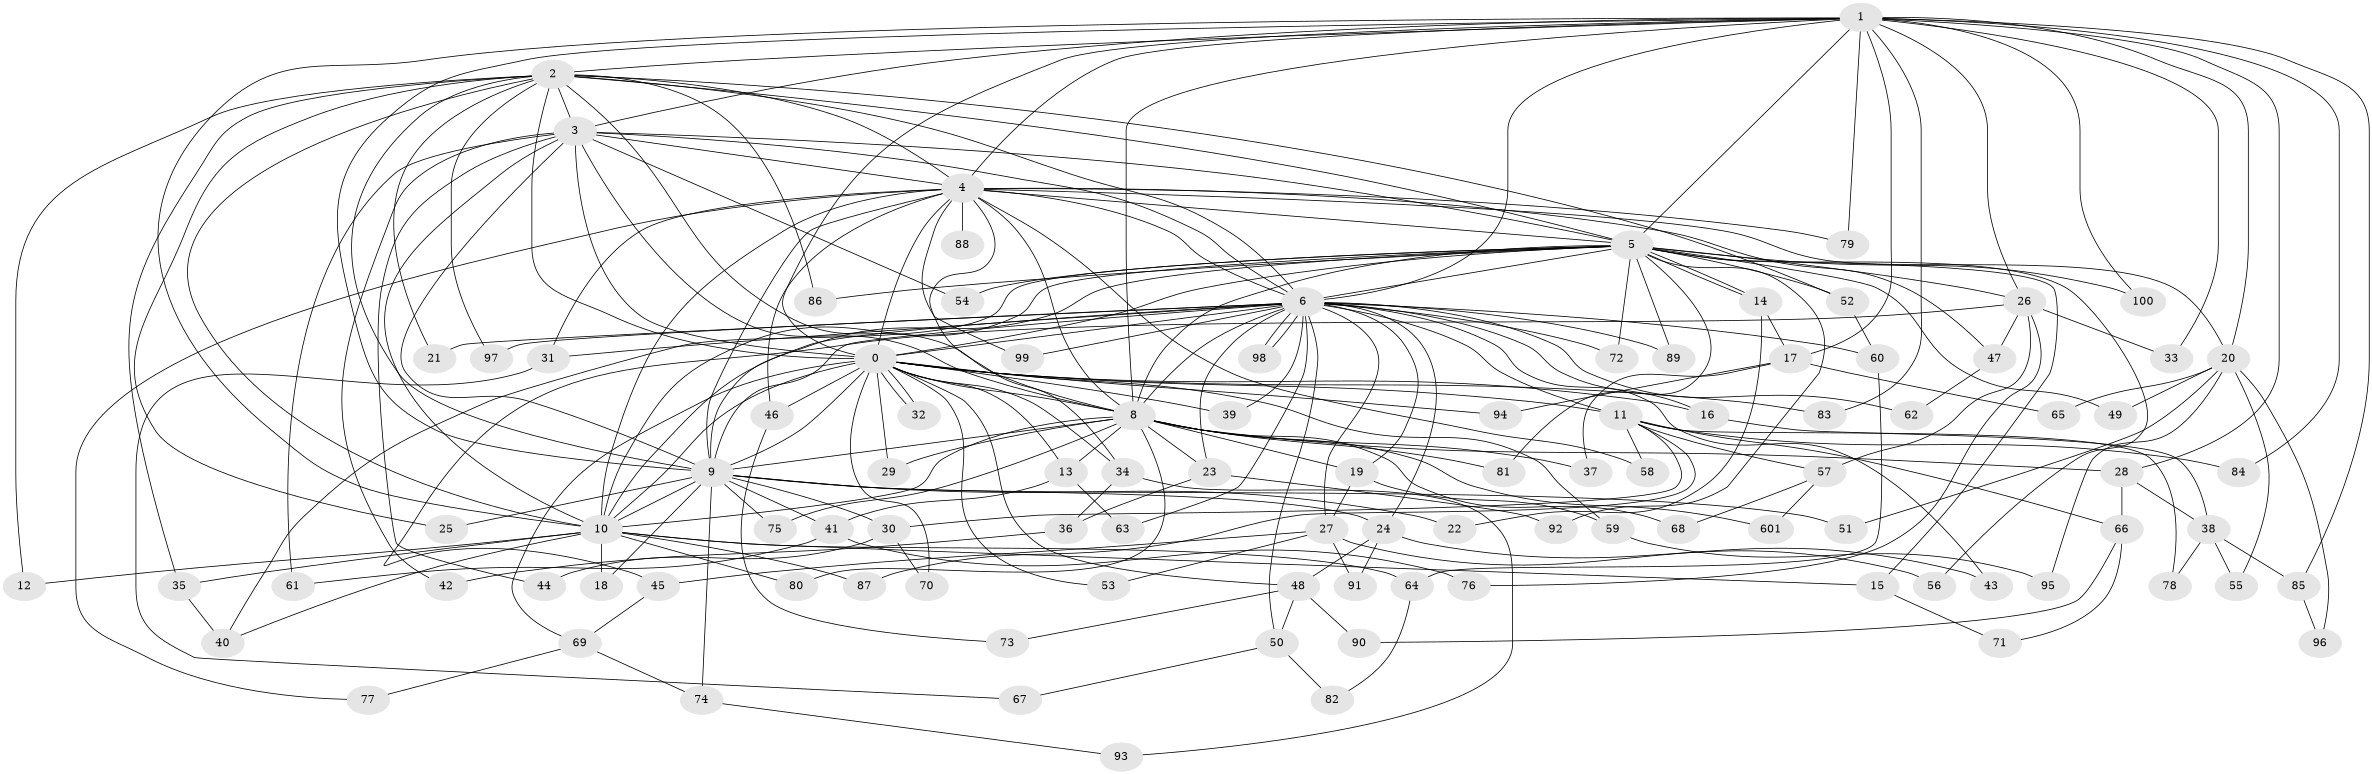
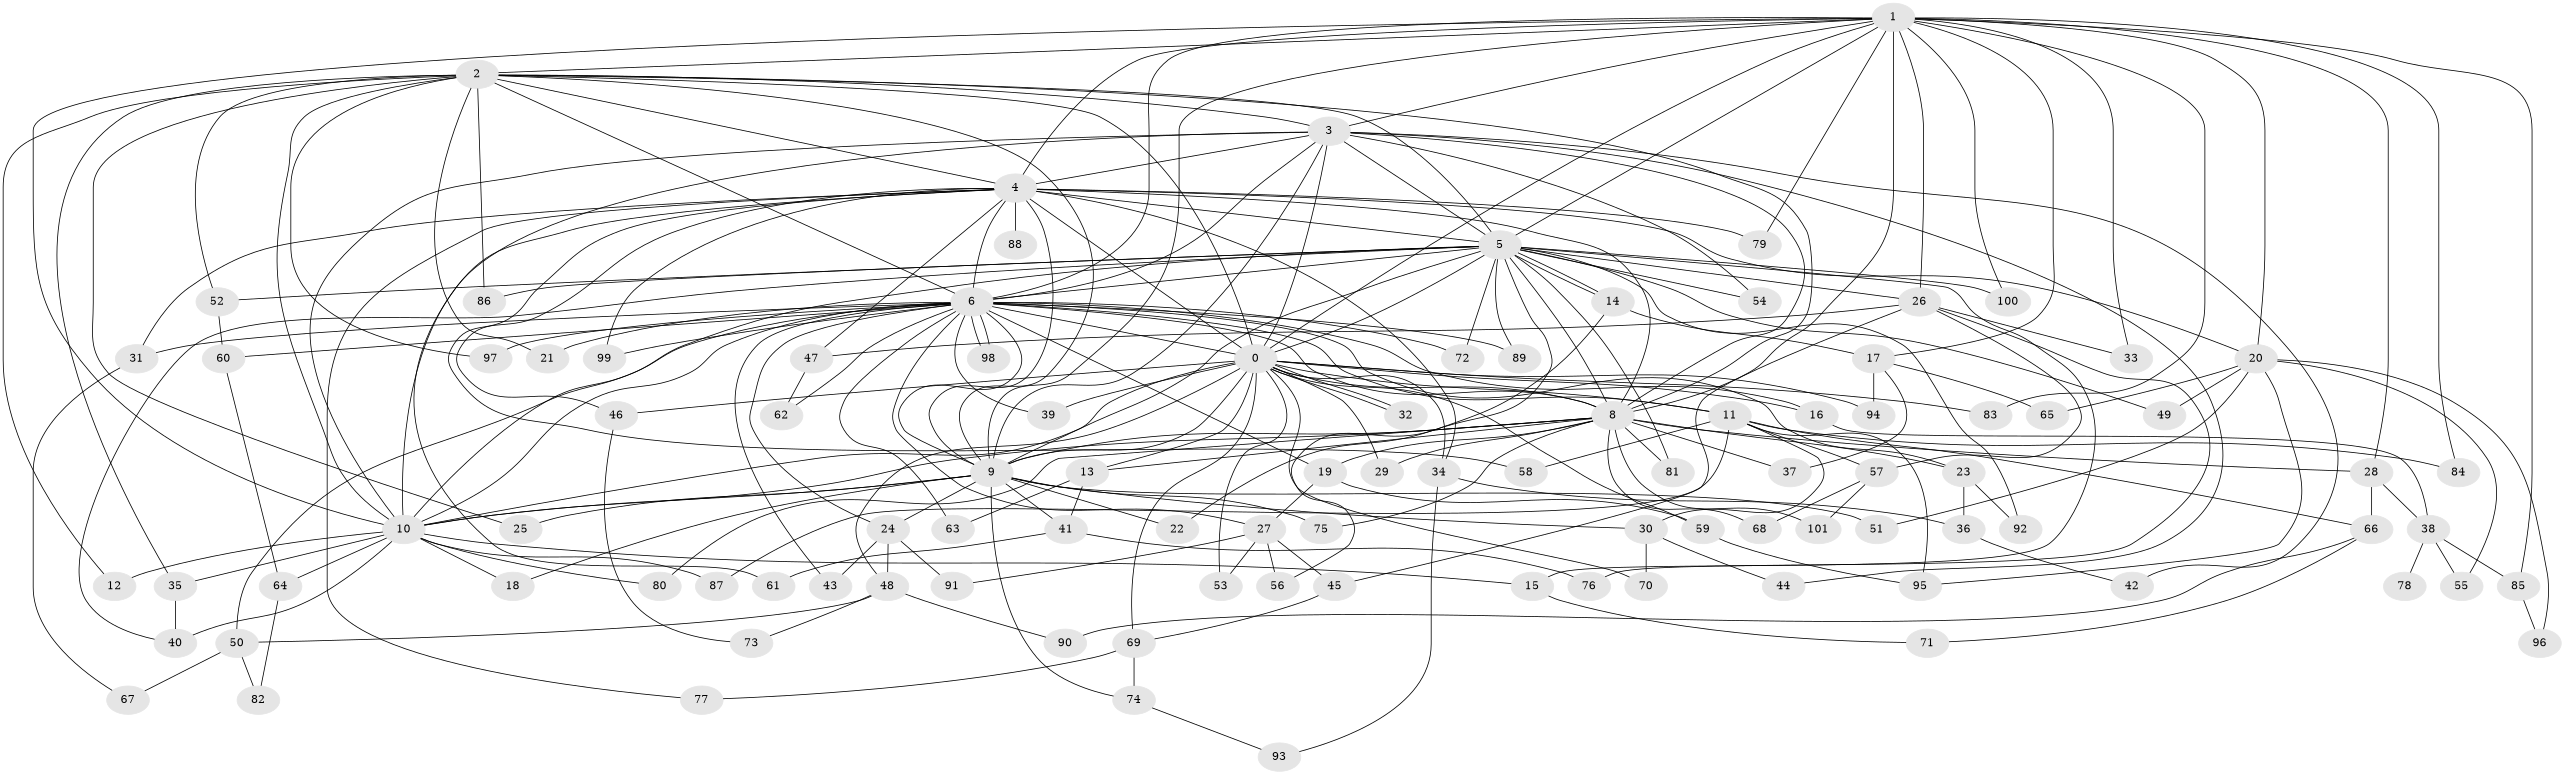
(1956, 435) -> (1916, 474)
(1771, 529) -> (1818, 529)
